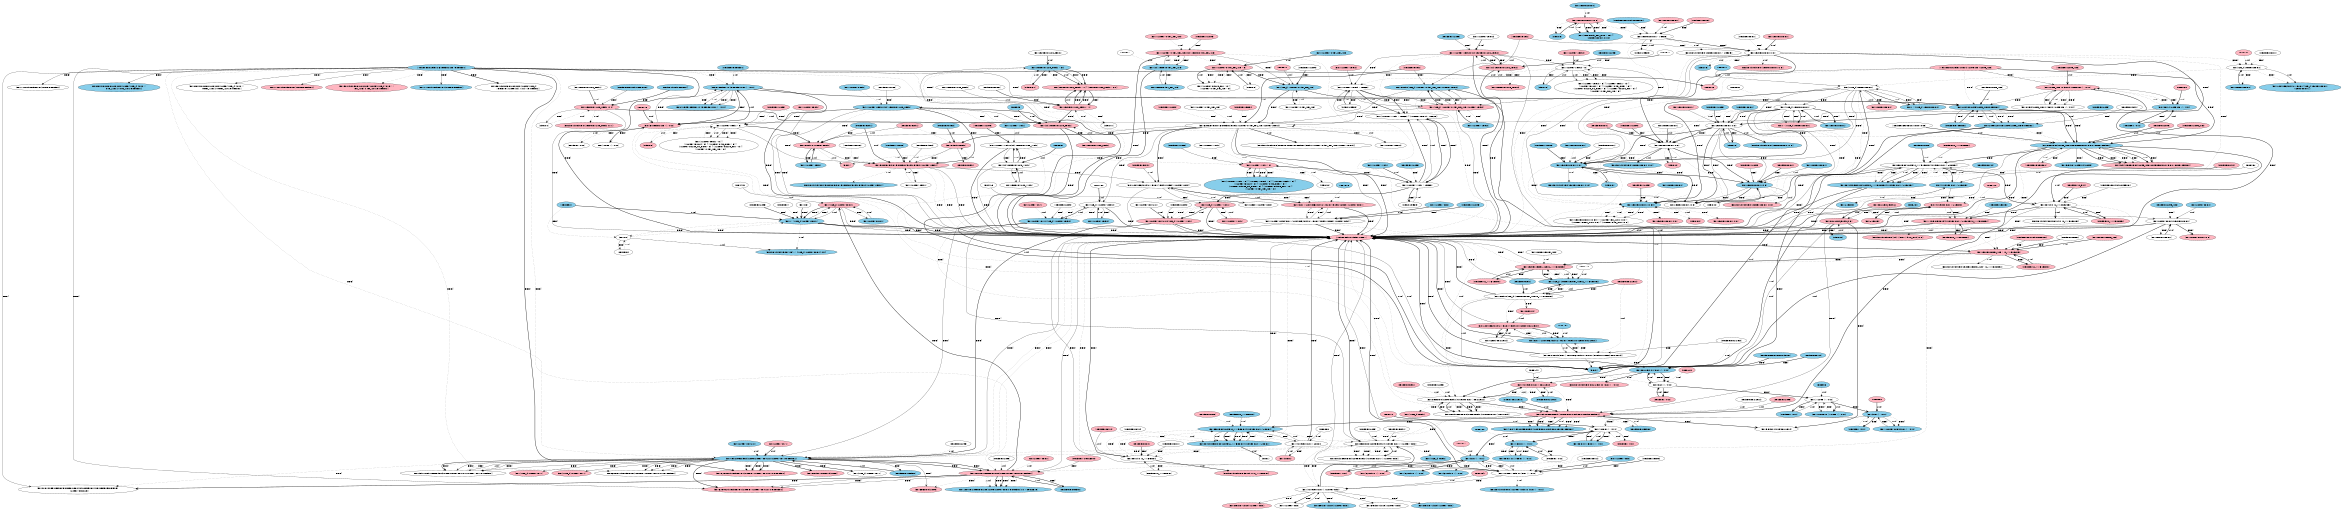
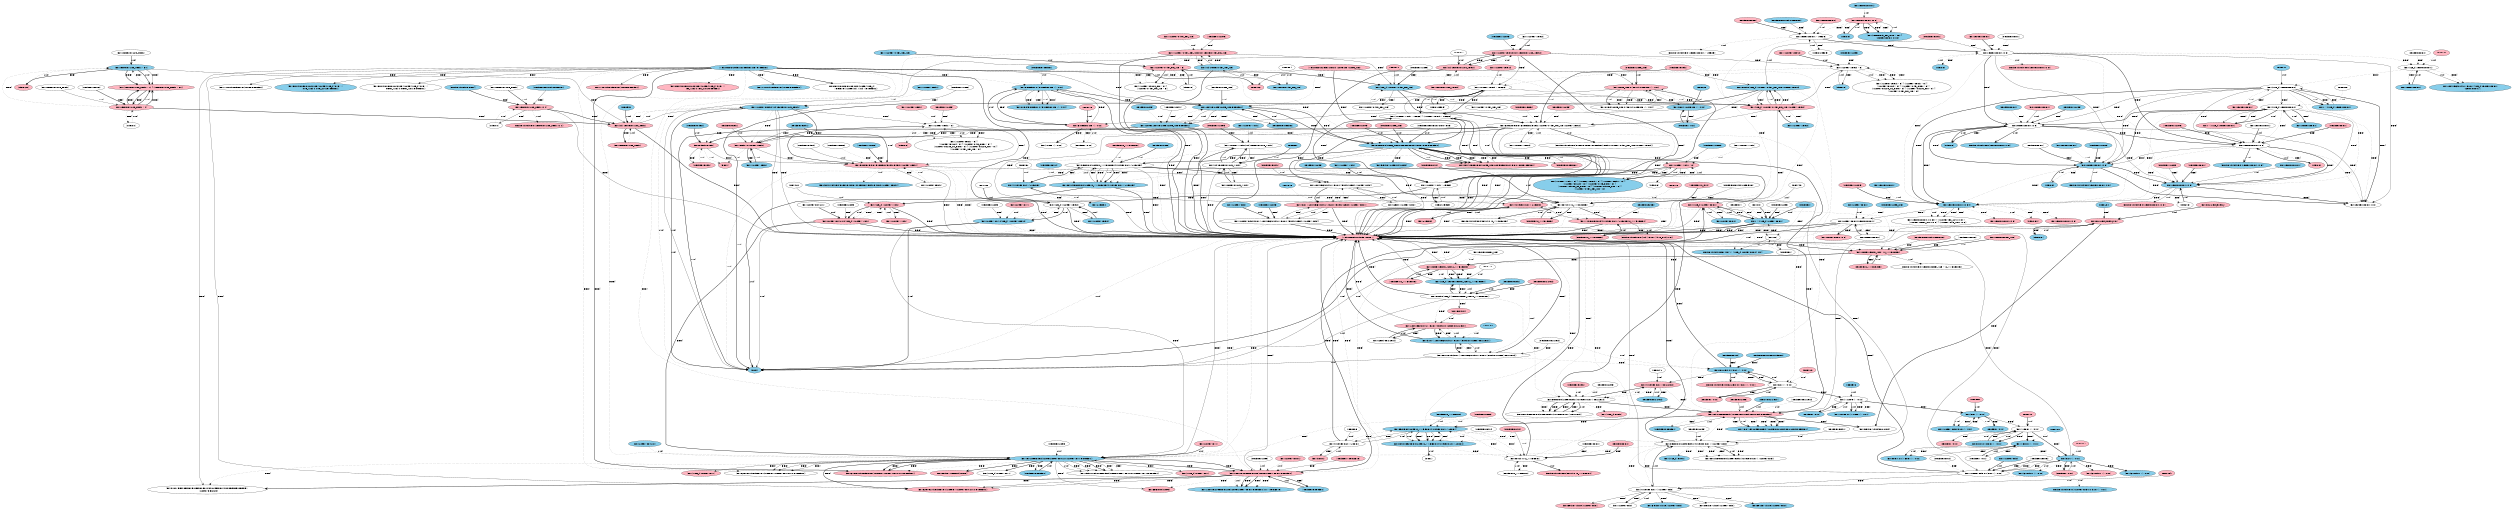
(1143, 60) -> (1287, 77)
(2182, 87) -> (1701, 87)
(1186, 198) -> (1383, 198)
(1270, 311) -> (1570, 298)
